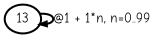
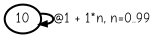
(23, 19) -> (23, 19)
